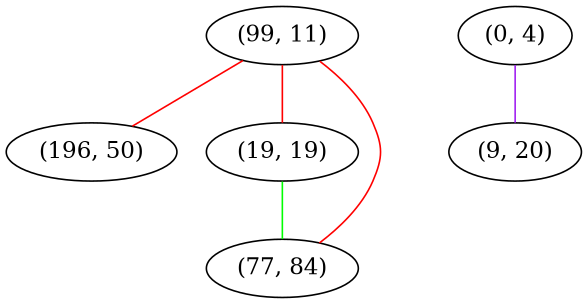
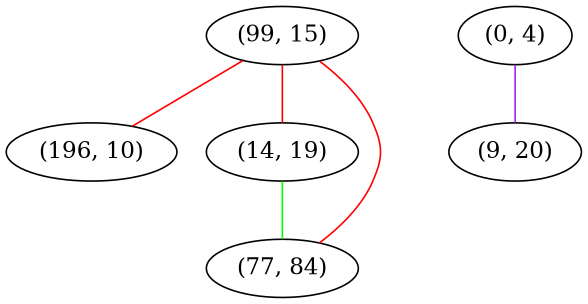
(282, 36) -> (282, 36)
(92, 152) -> (92, 152)
(282, 152) -> (282, 152)
